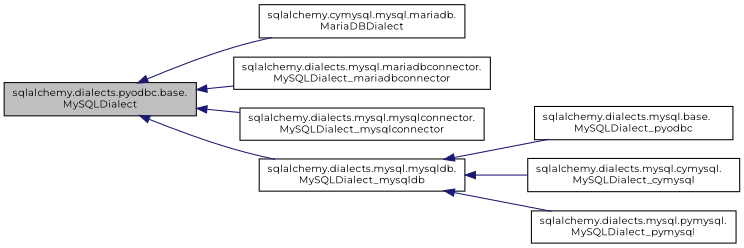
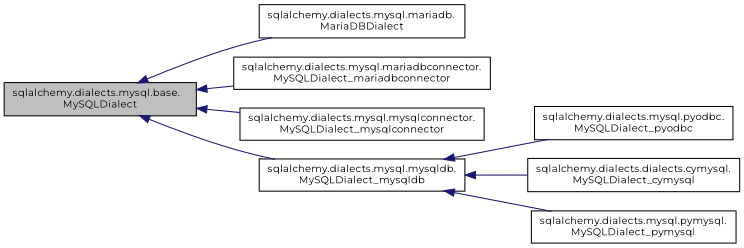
(362, 21) -> (362, 21)
(100, 99) -> (100, 99)
(634, 123) -> (634, 123)
(634, 175) -> (634, 175)
